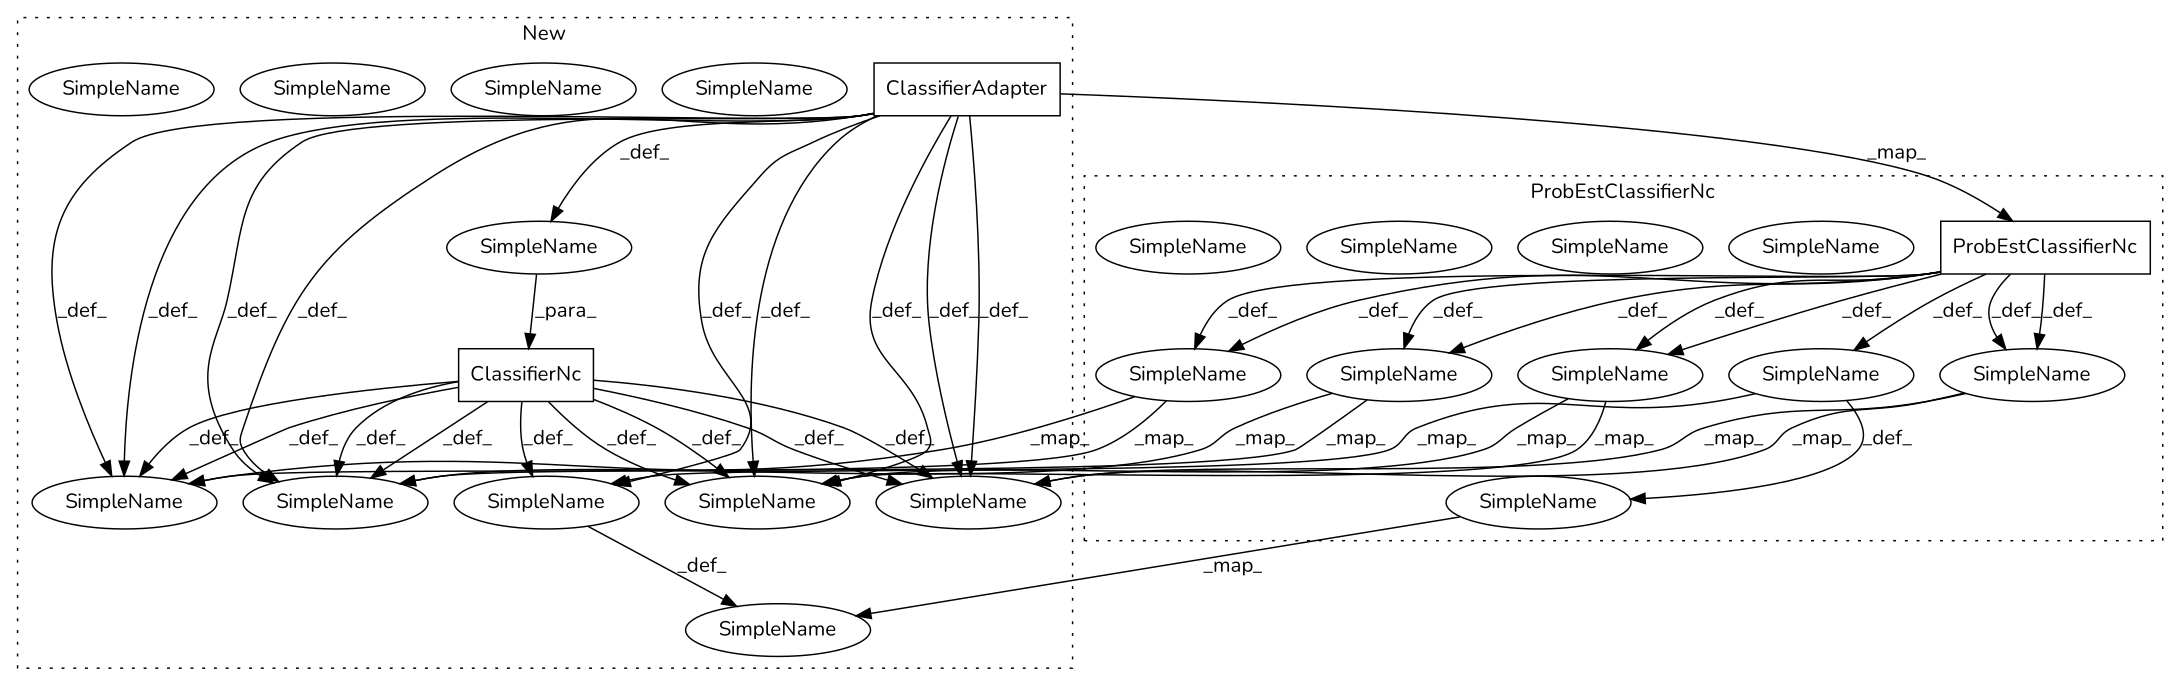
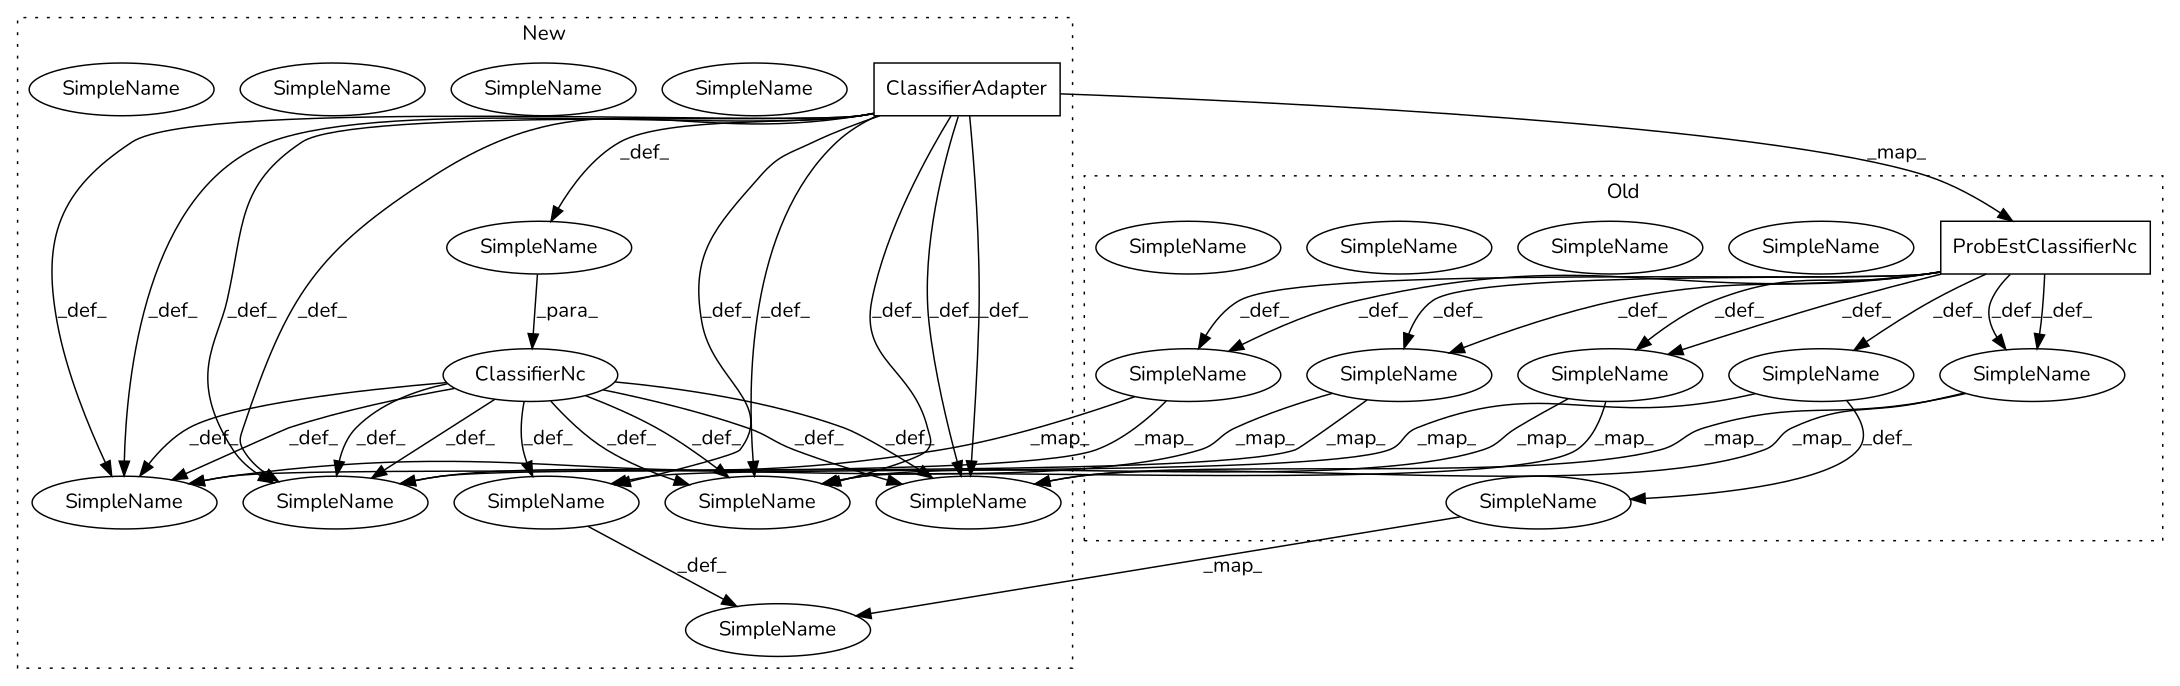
(1624, 193) -> (1624, 193)
(526, 375) -> (530, 375)
